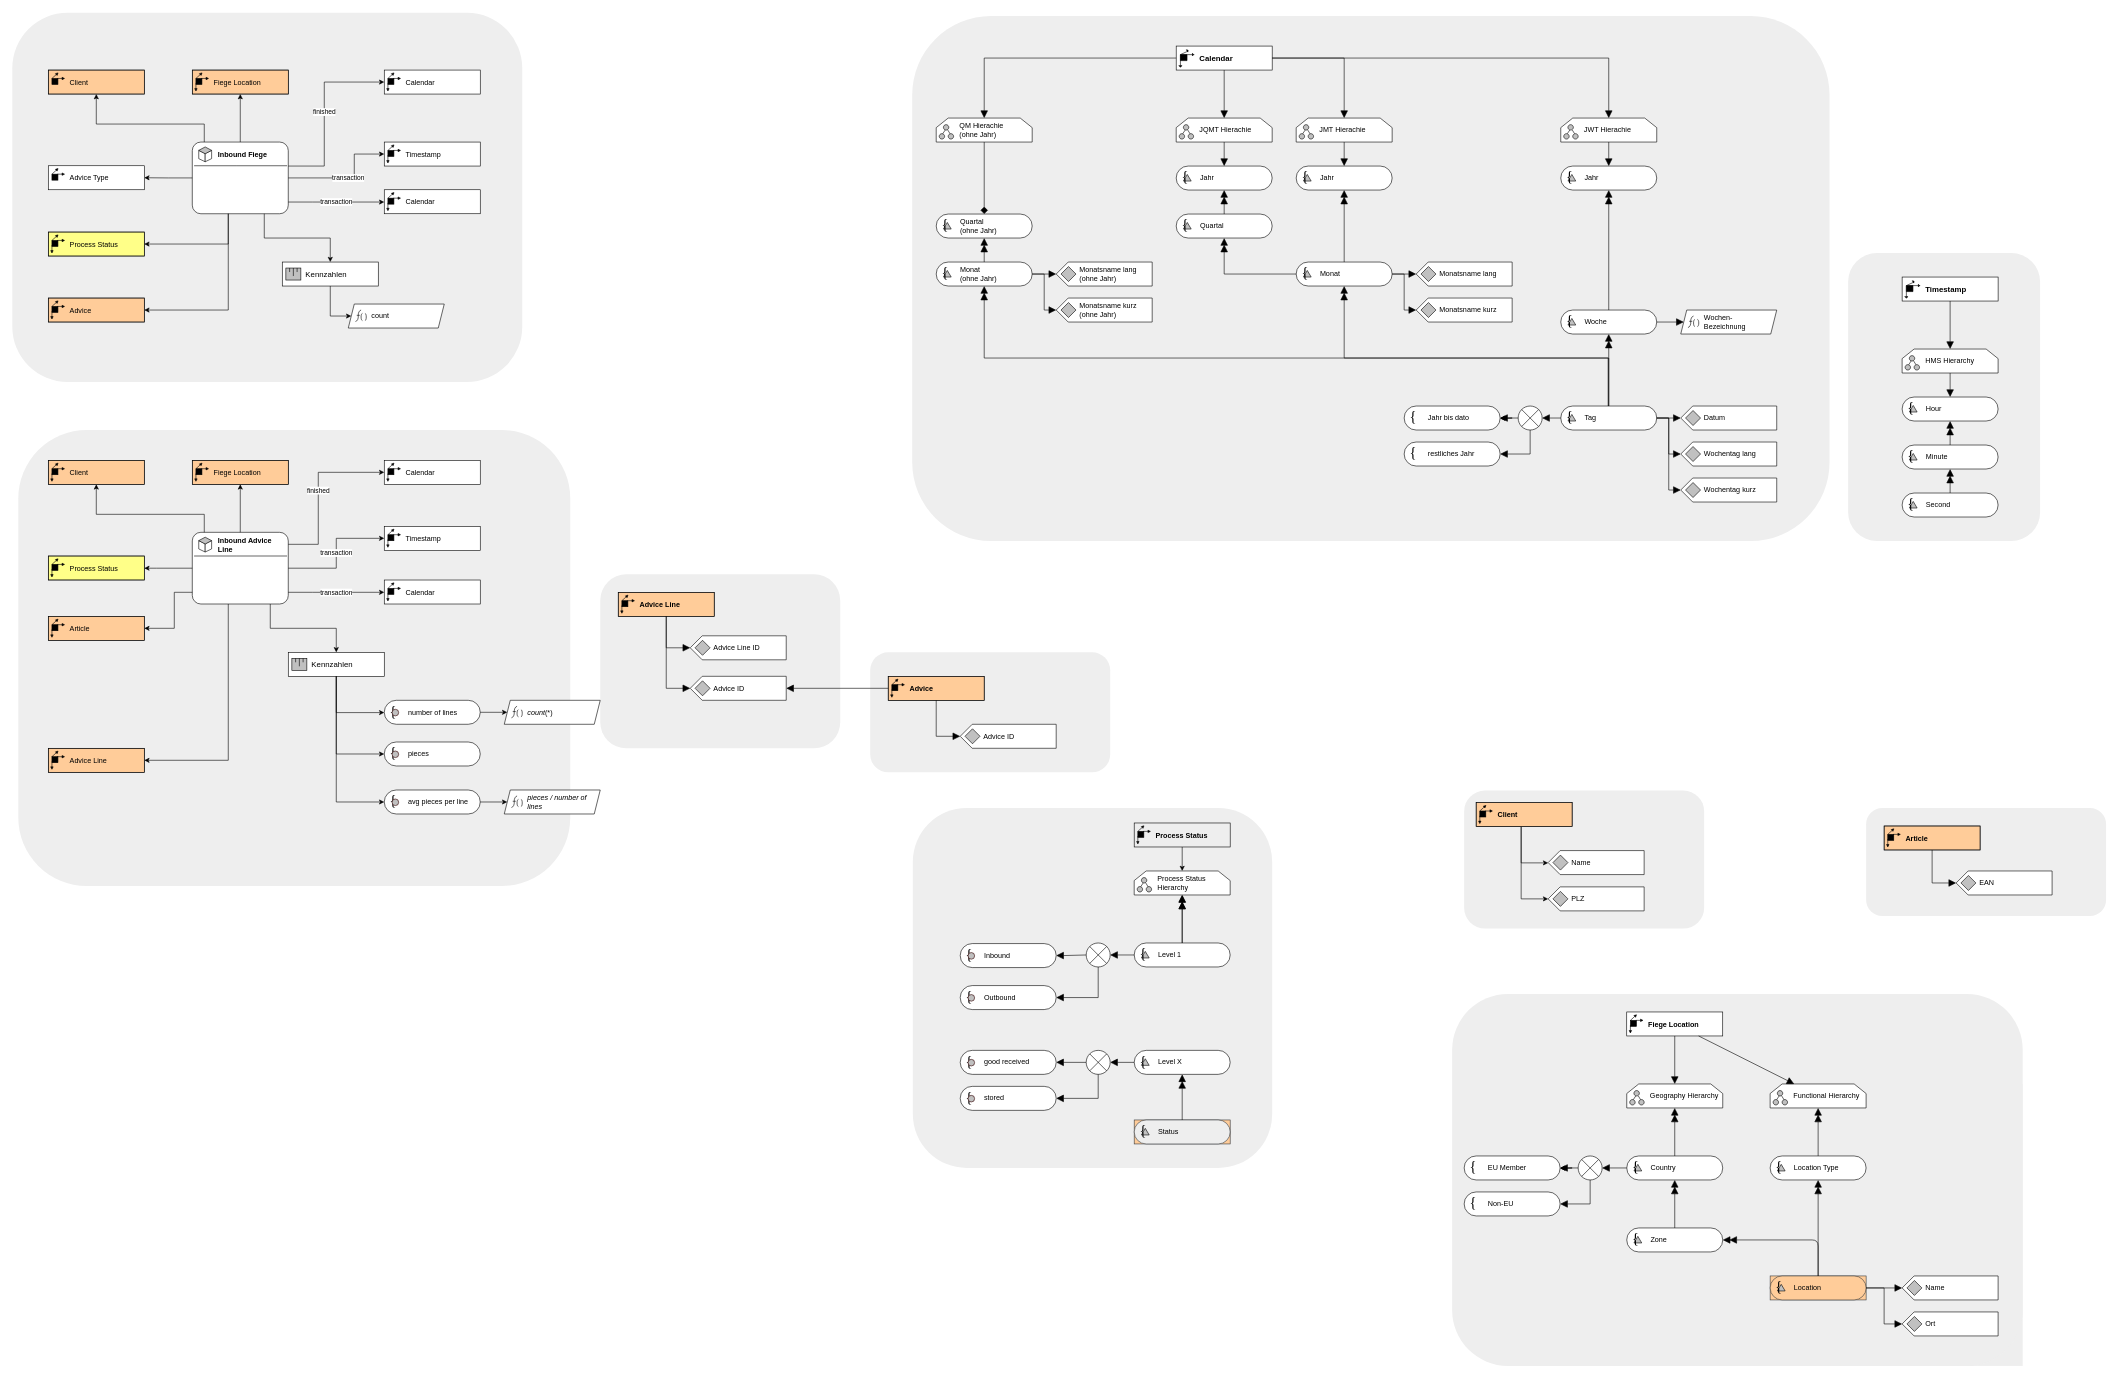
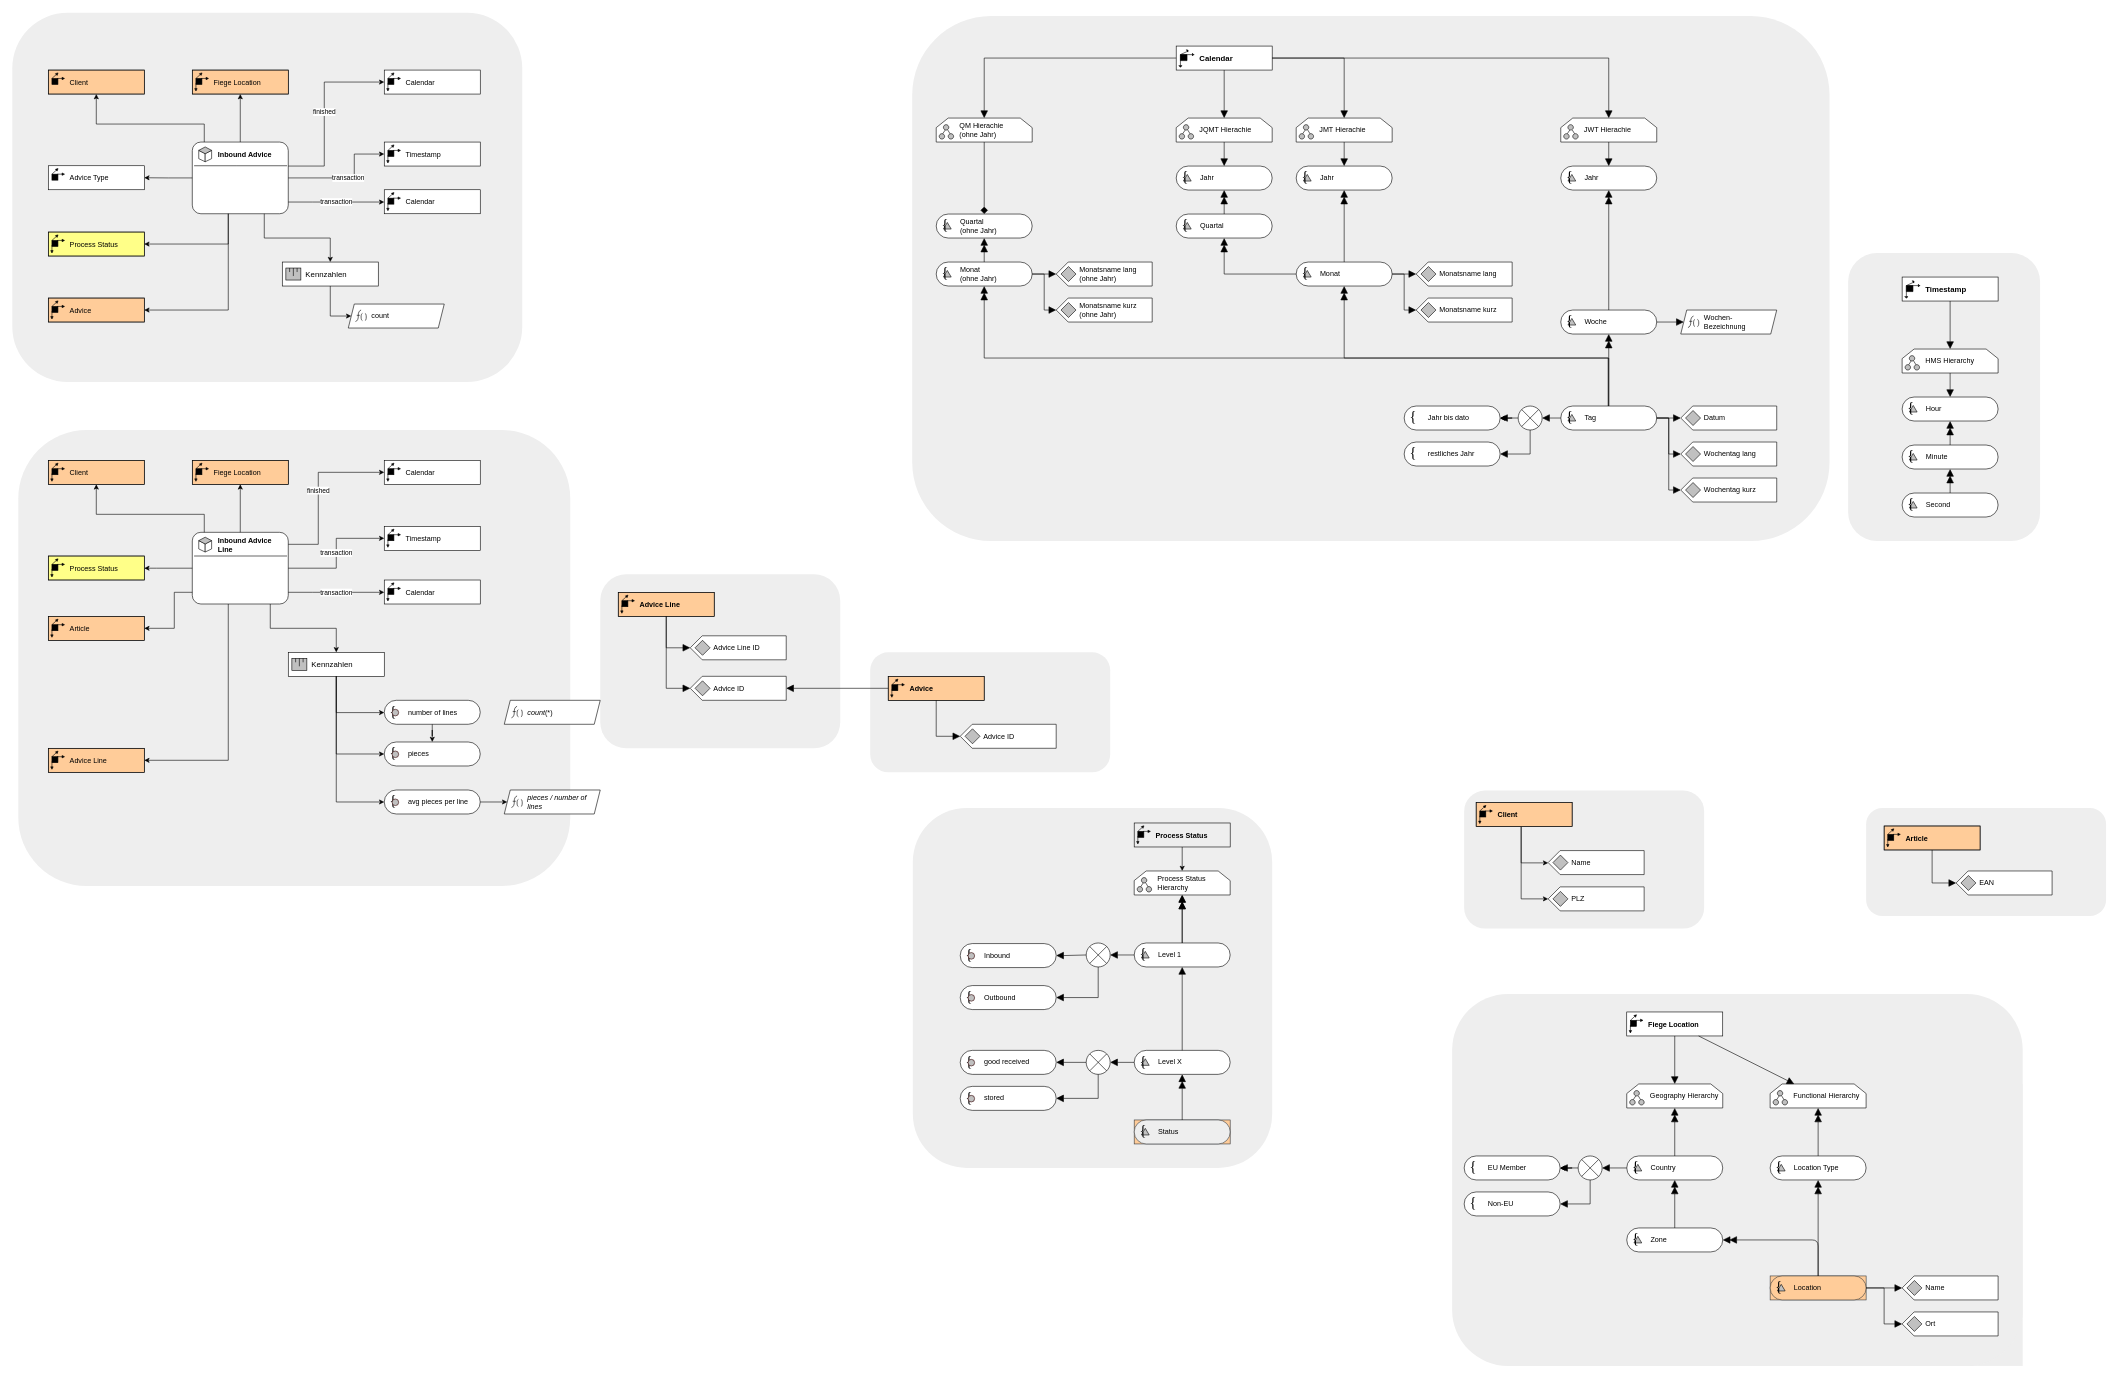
(242, 155) -> (244, 155)
(501, 712) -> (432, 733)
none -> (1182, 975)
